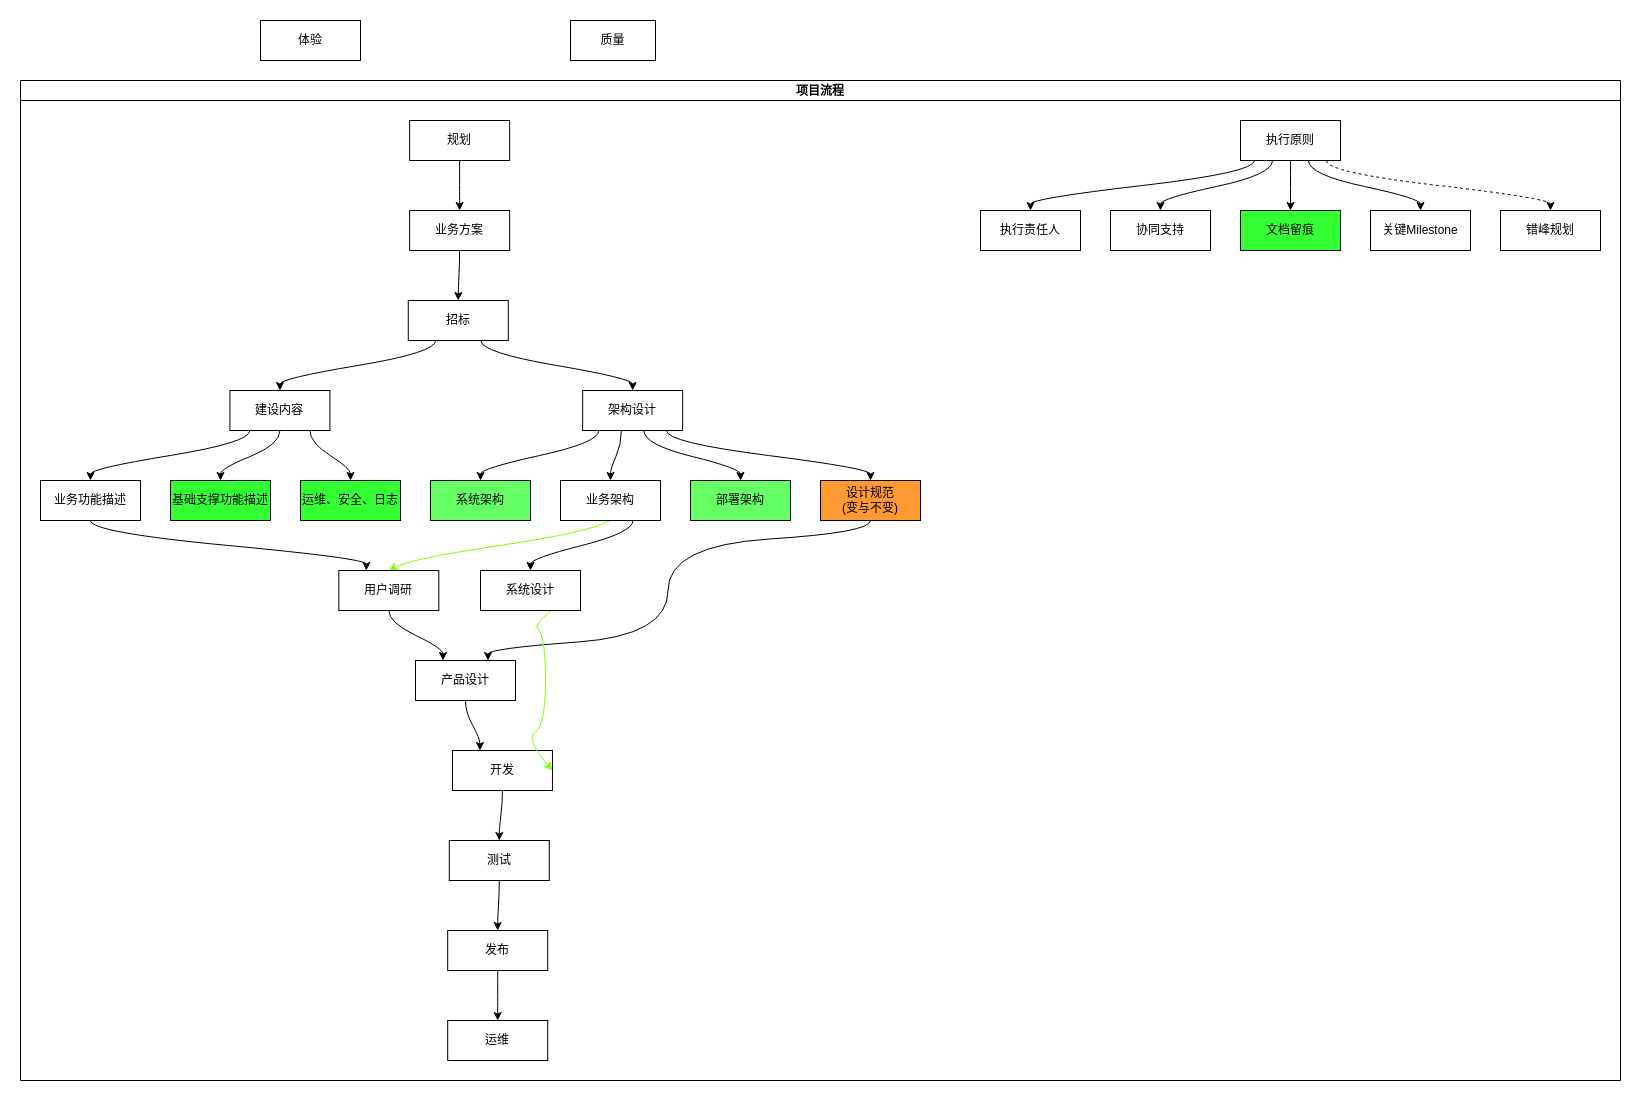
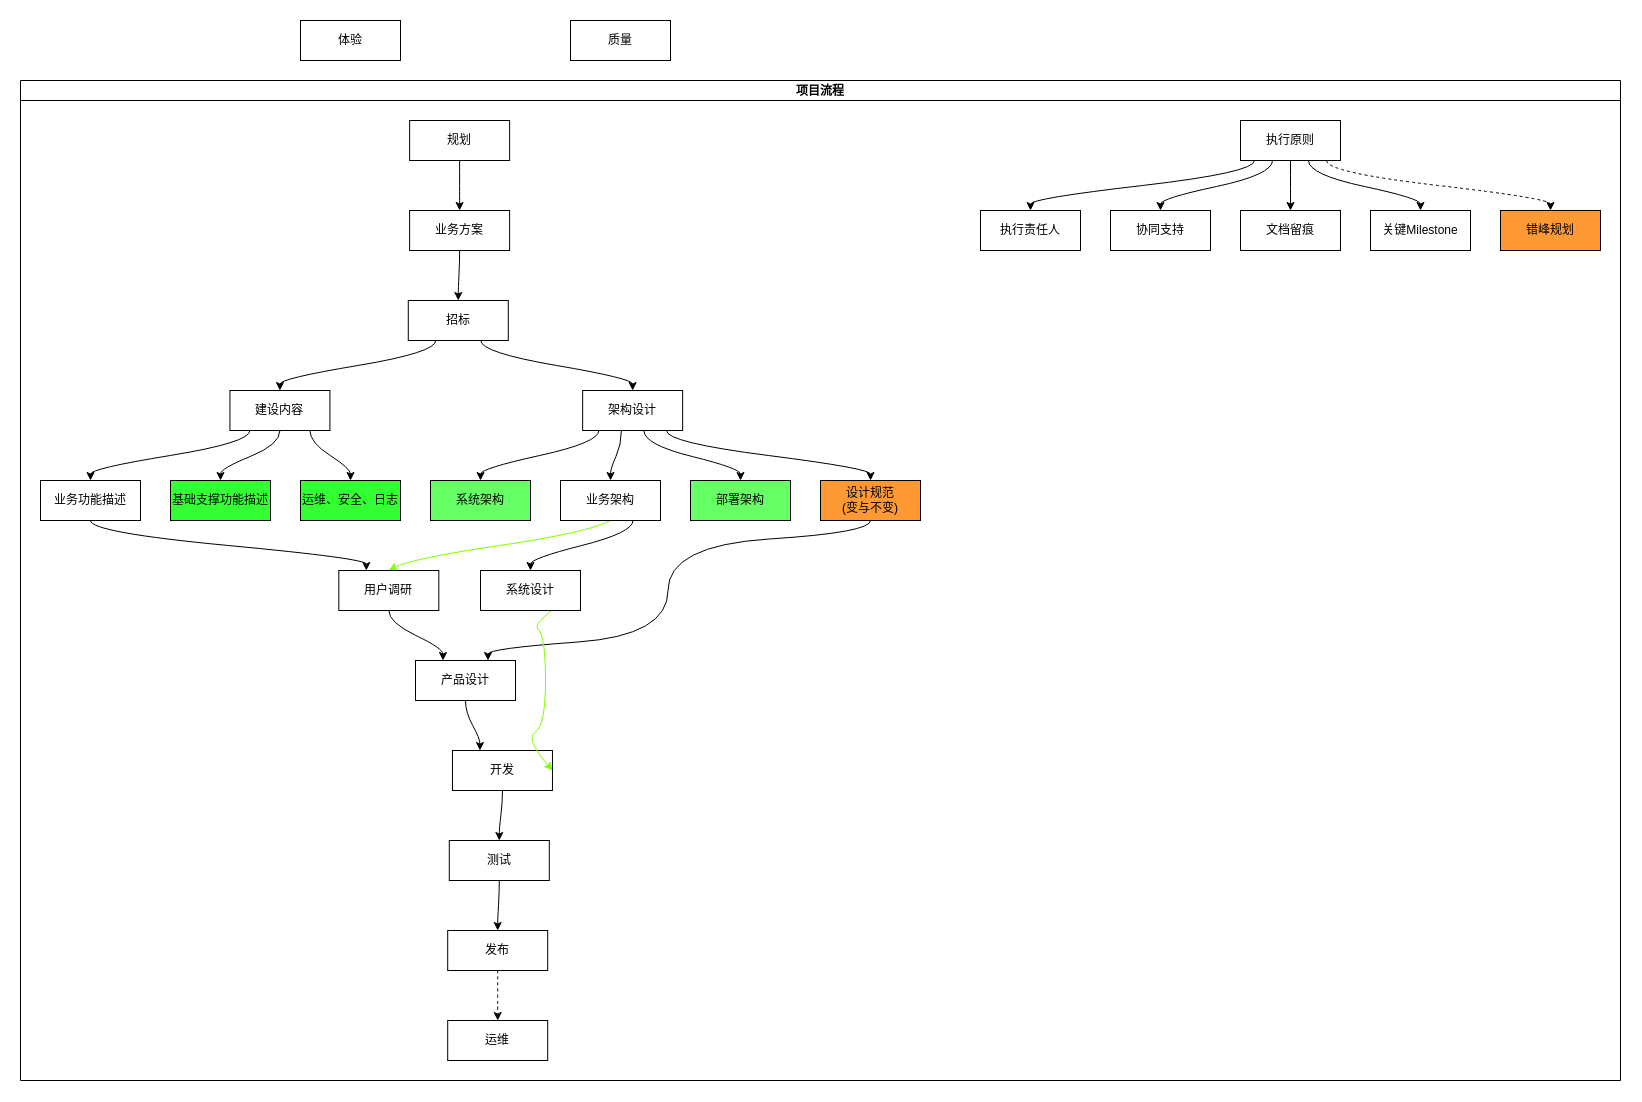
(311, 41) -> (351, 41)
(613, 41) -> (621, 41)
(1291, 231) -> (1291, 231)
(1551, 231) -> (1551, 231)
(498, 992) -> (498, 992)
